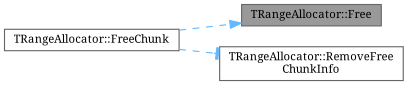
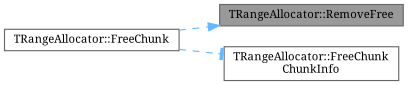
(311, 15) -> (311, 15)
(311, 64) -> (311, 64)
